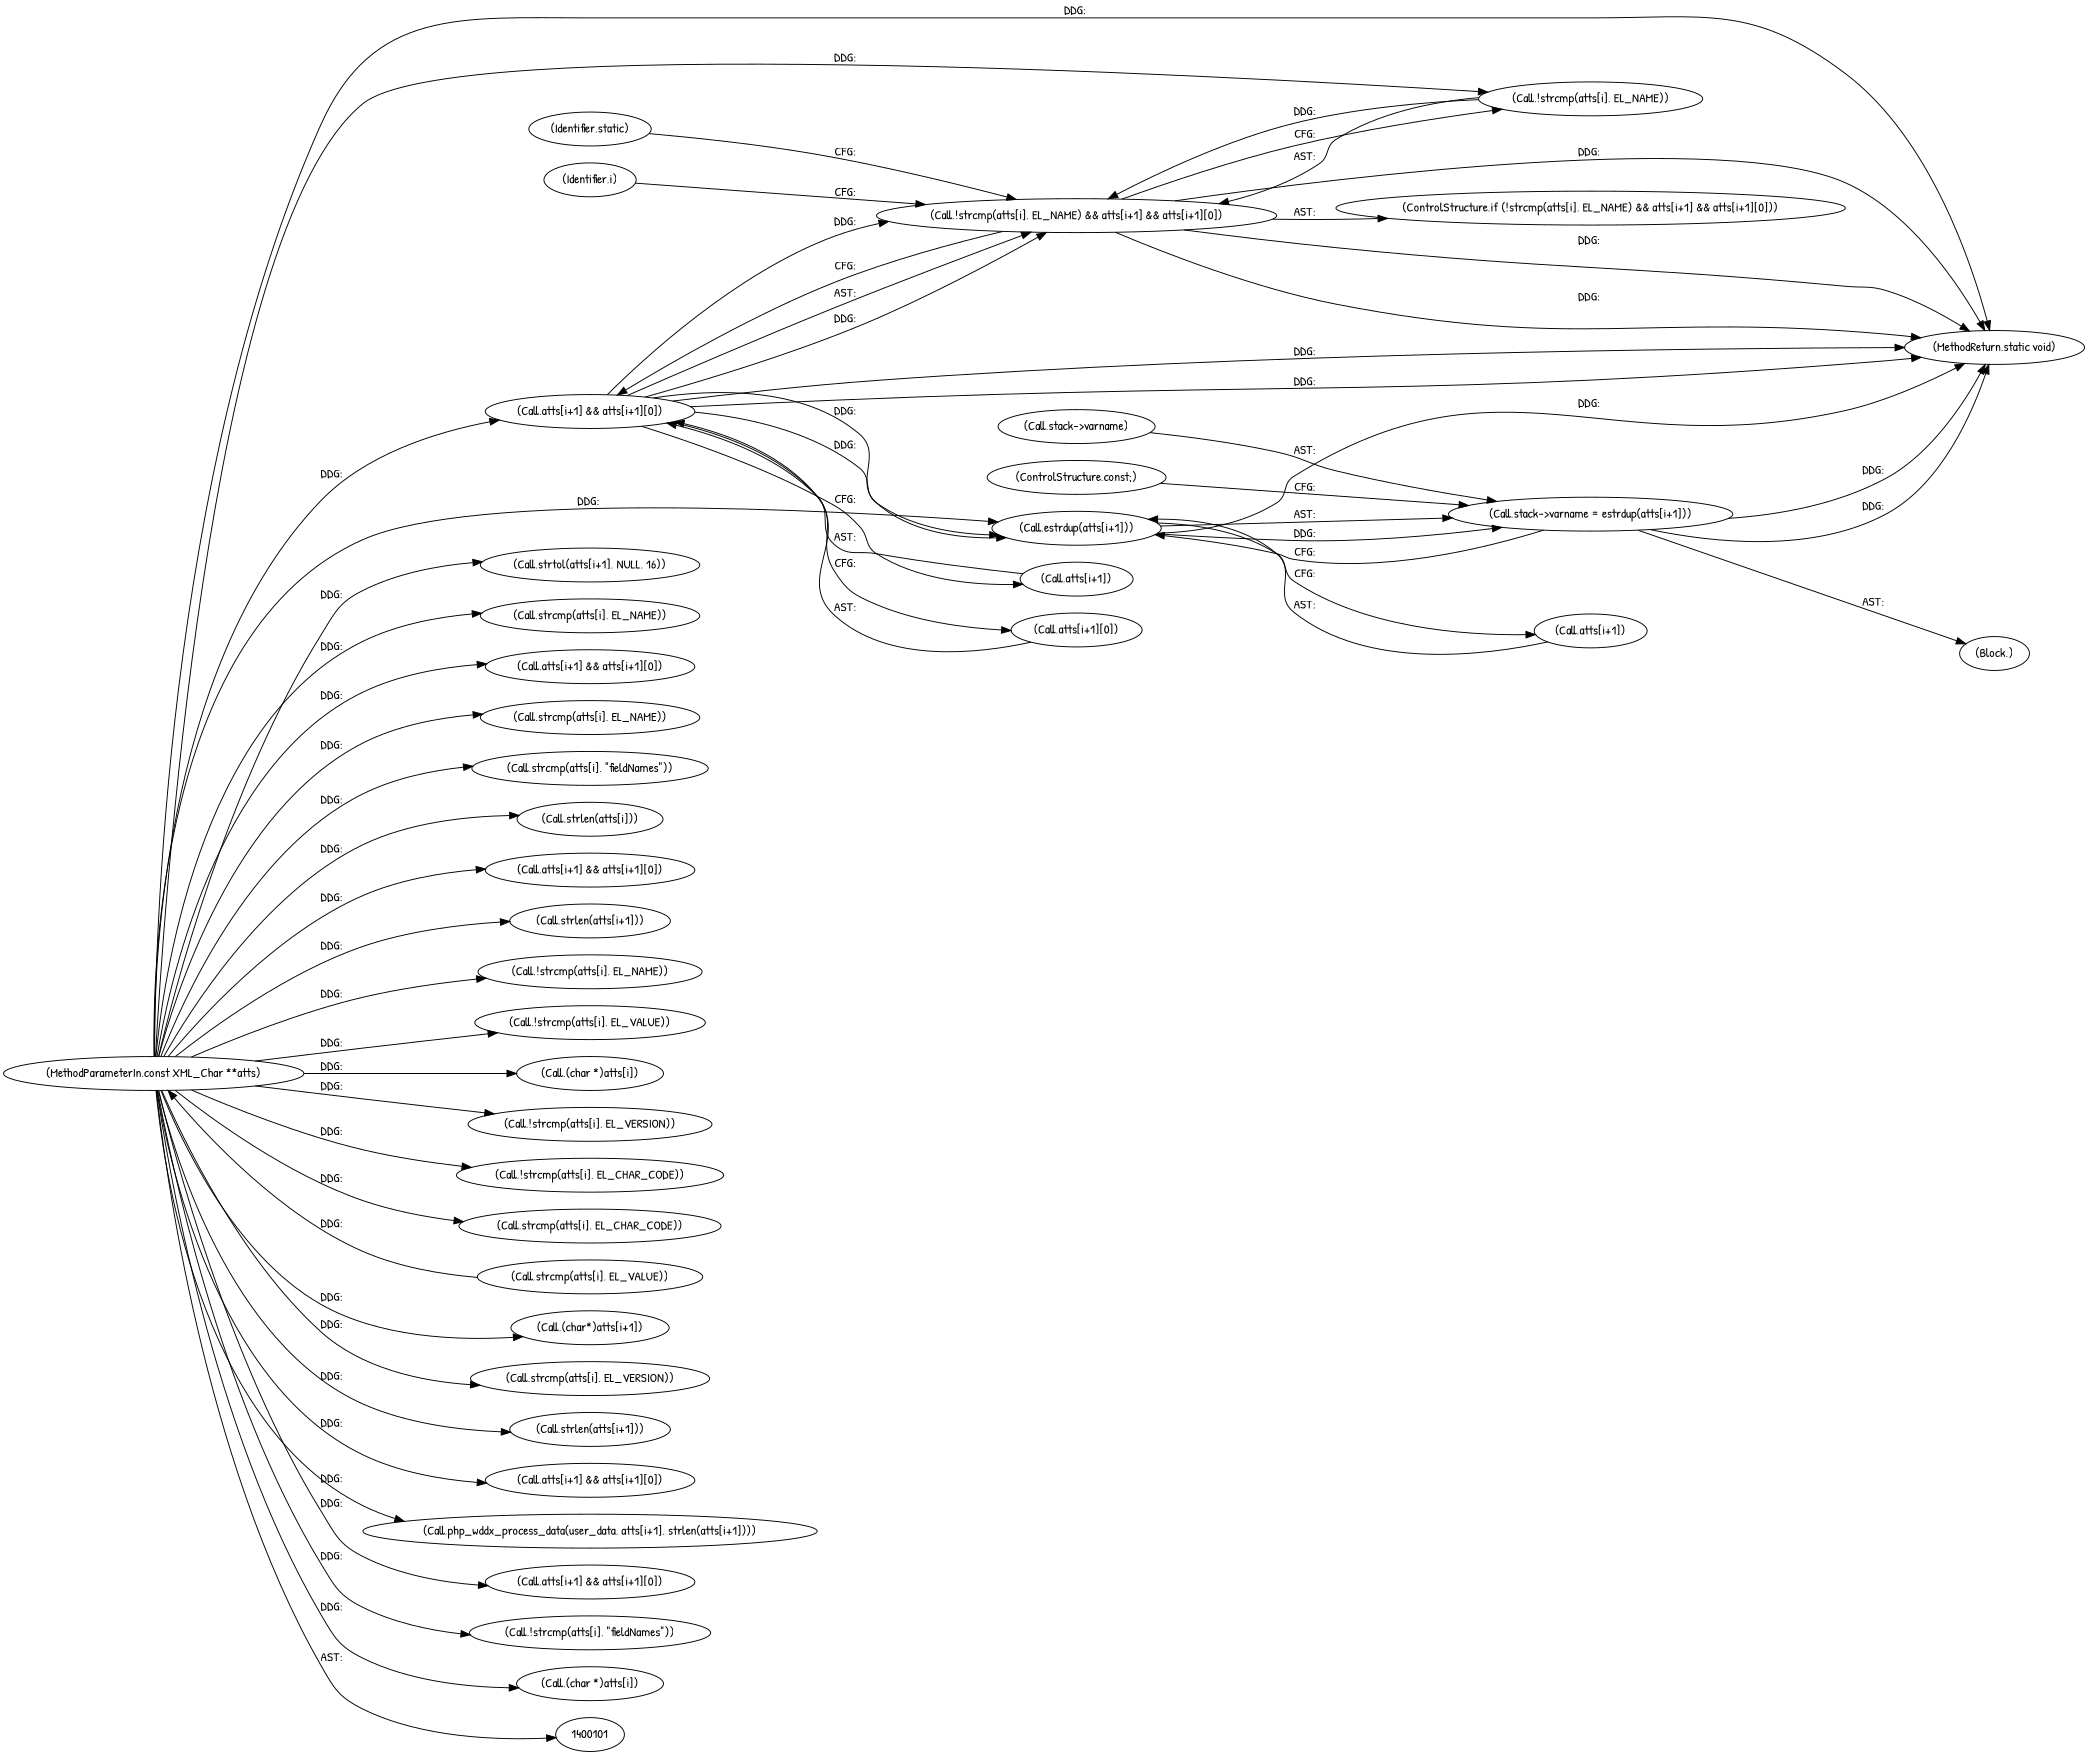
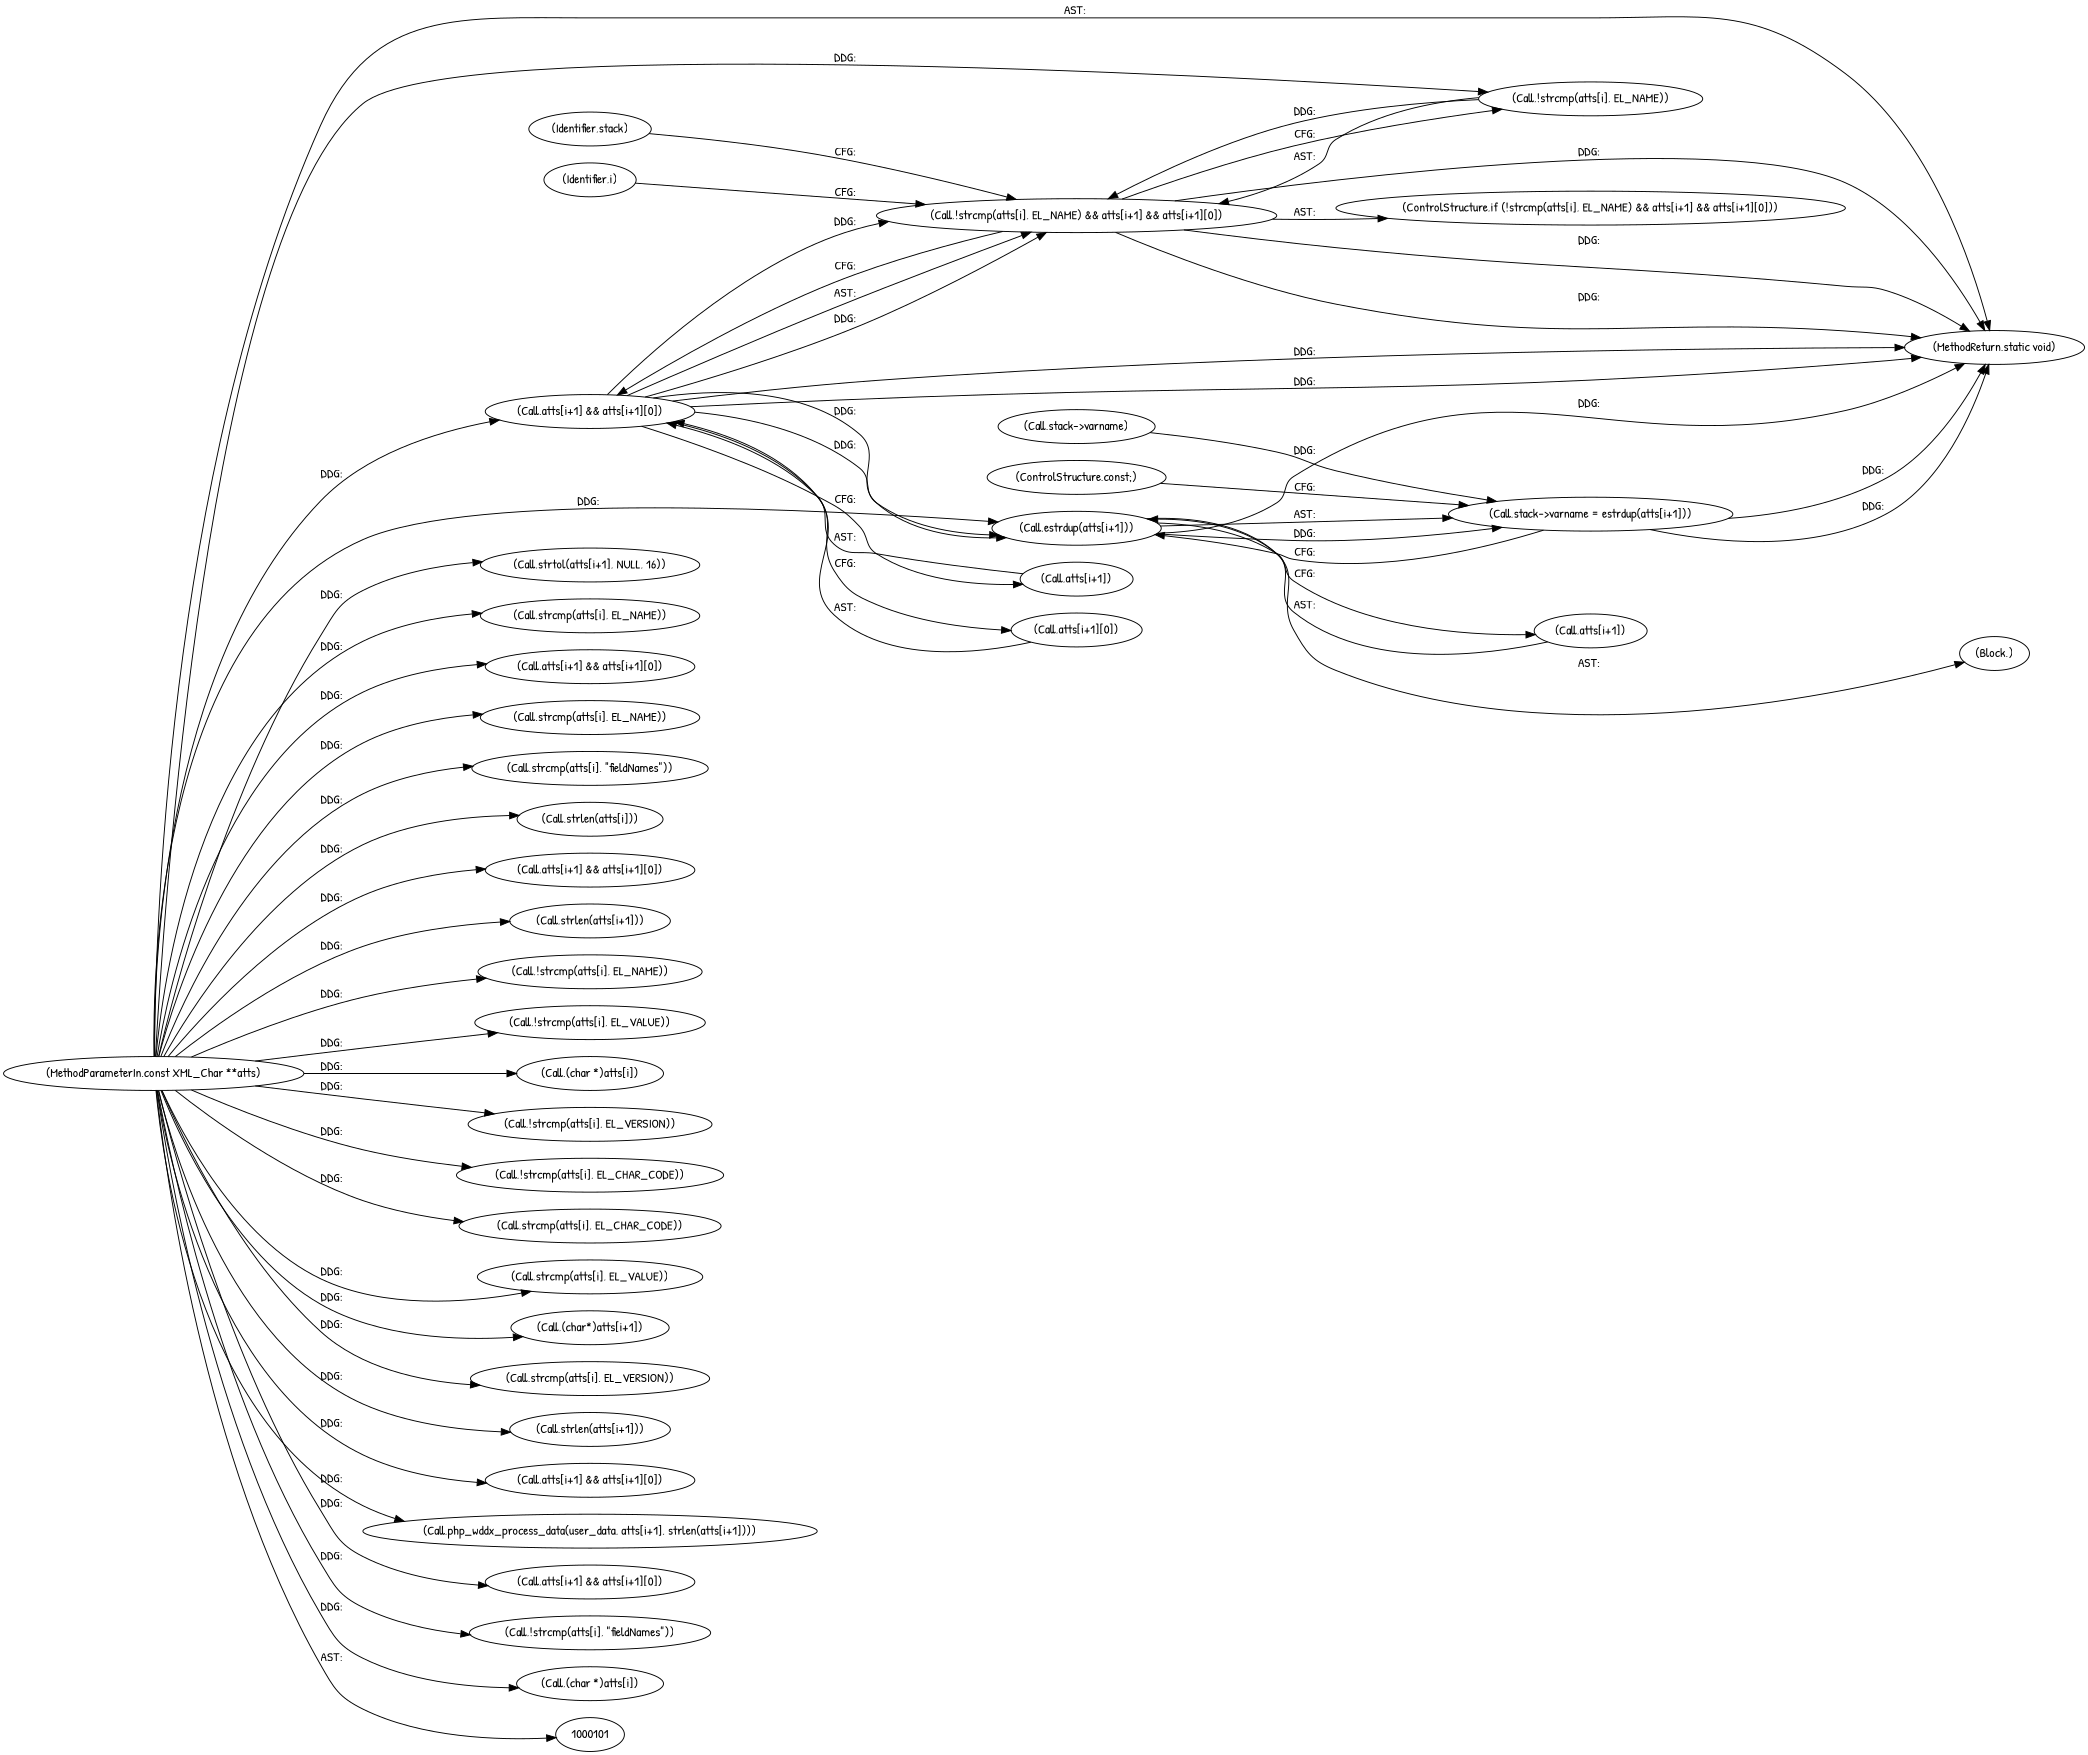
(1077, 11) -> (1077, 11)
(590, 129) -> (590, 129)
(1306, 451) -> (1306, 451)
(1797, 586) -> (1506, 710)
(307, 1220) -> (301, 1267)
(590, 1735) -> (590, 1735)
